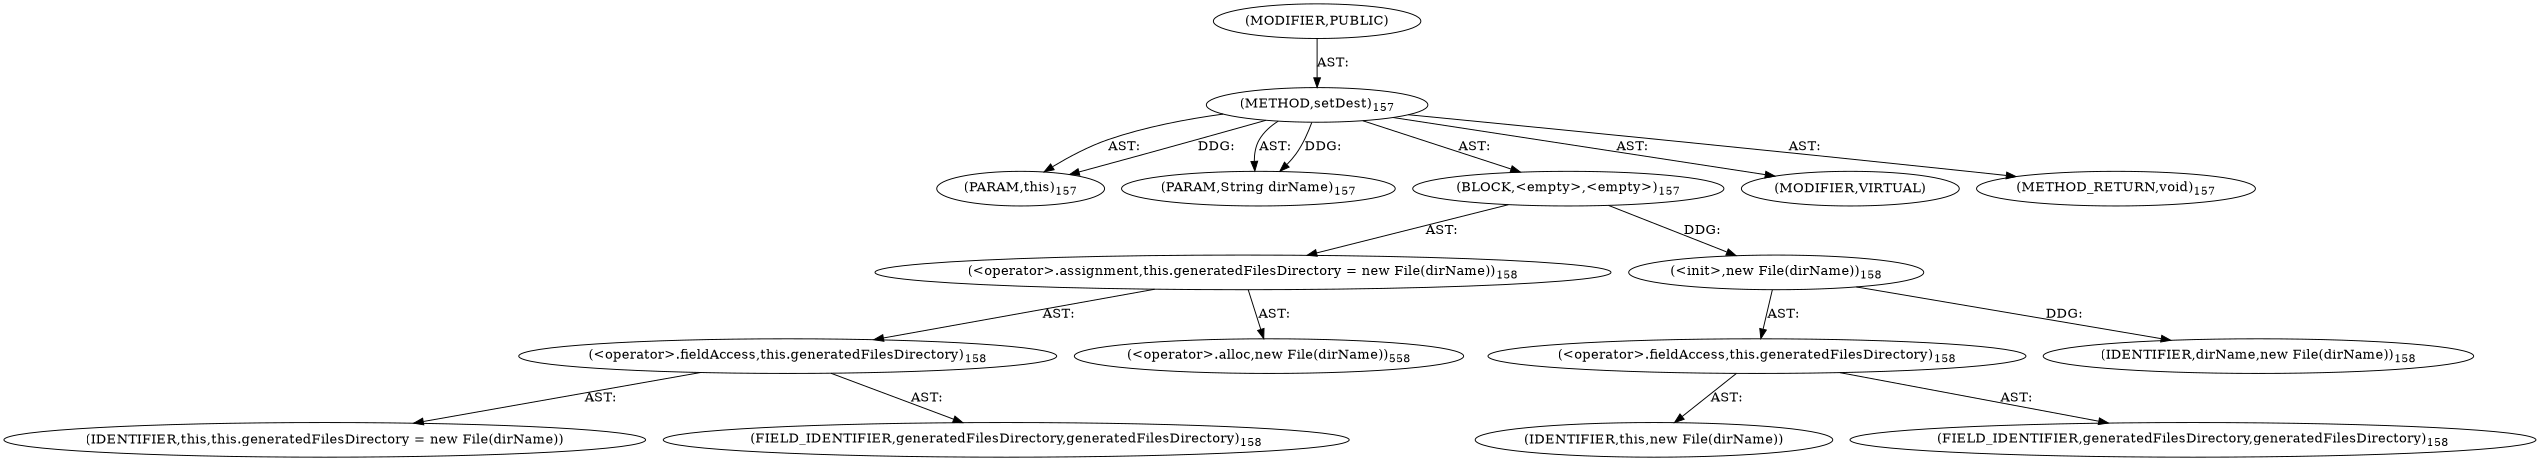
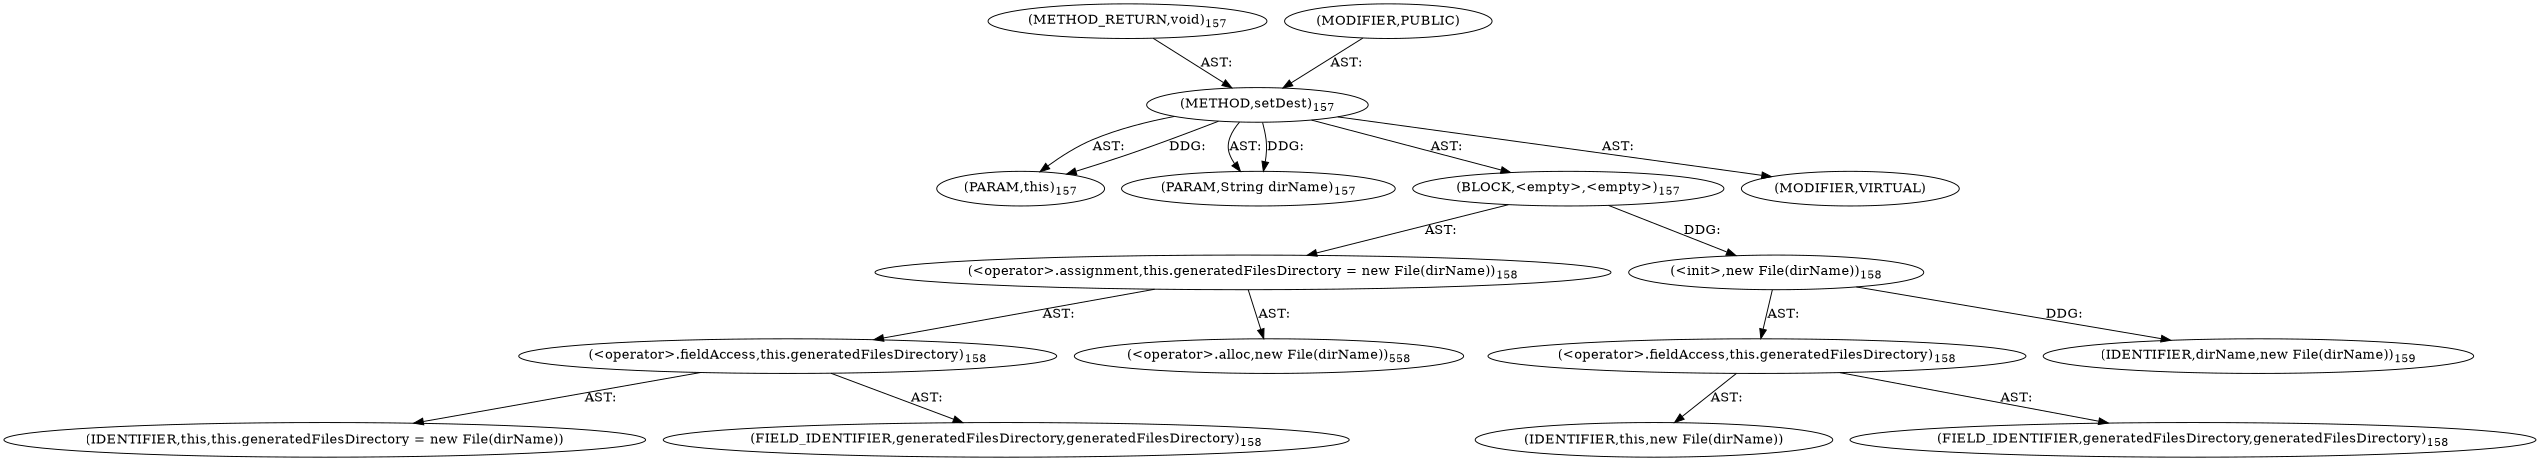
(1707, 144) -> (1188, 60)
(2405, 355) -> (2405, 355)
